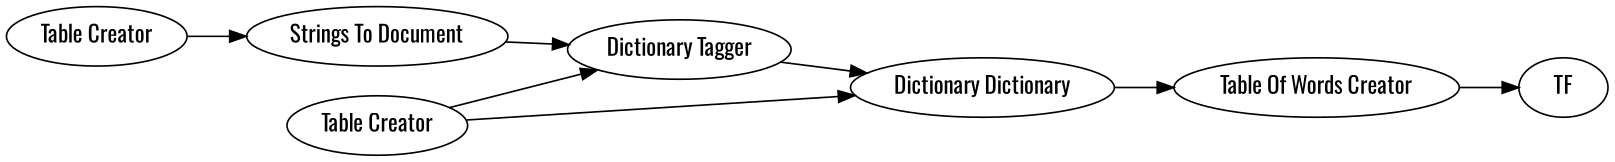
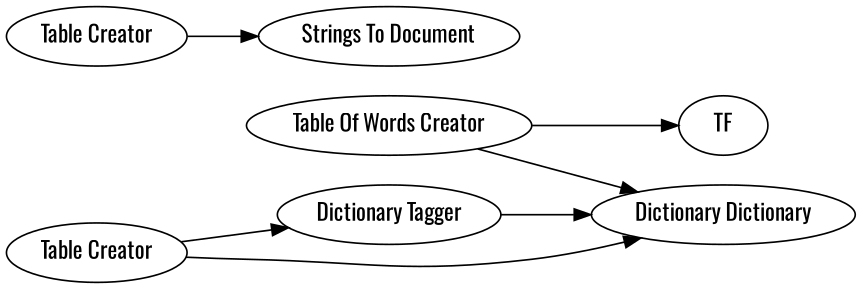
(529, 43) -> none
(1136, 88) -> (549, 168)
